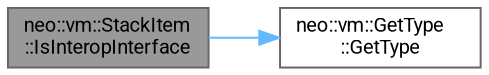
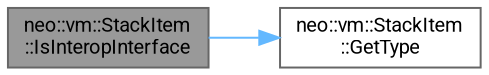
(380, 38) -> (380, 38)
